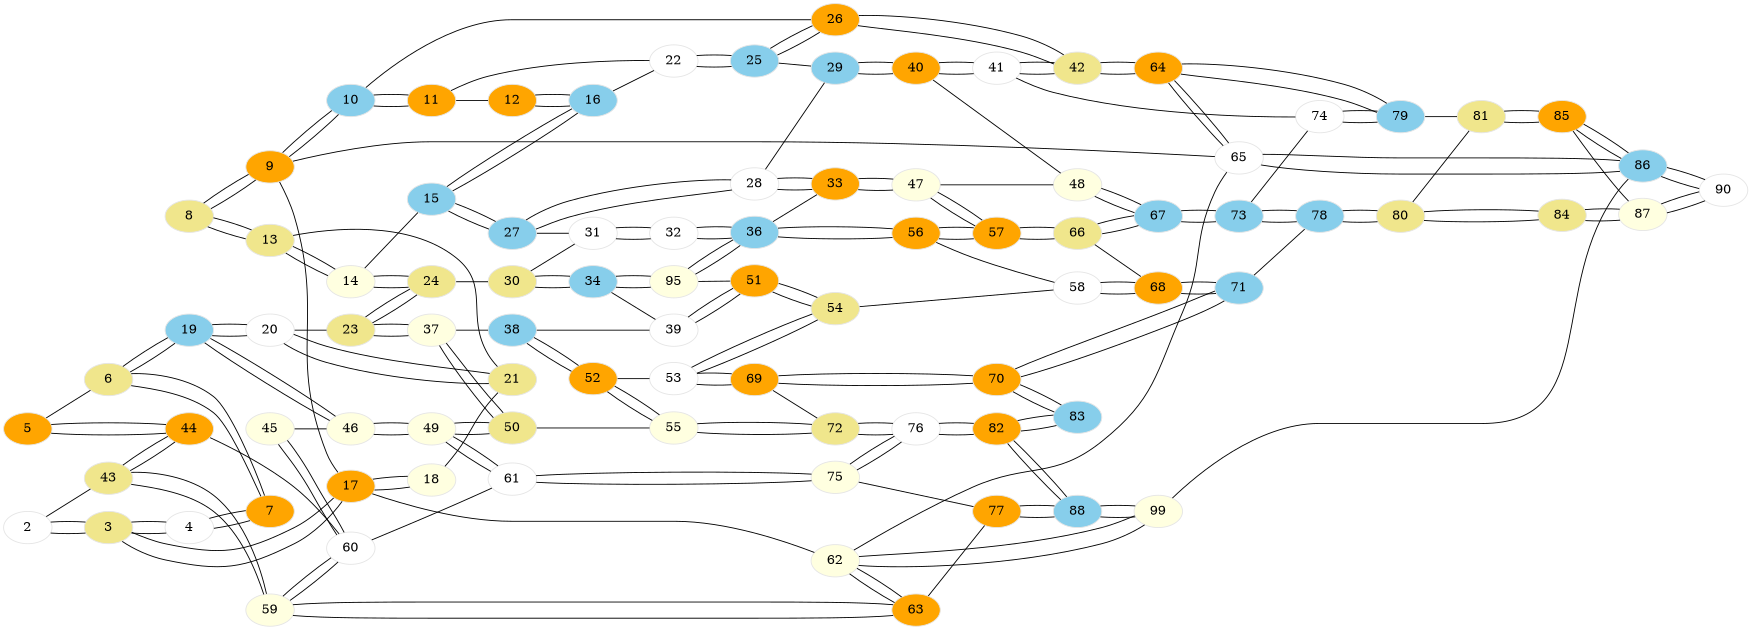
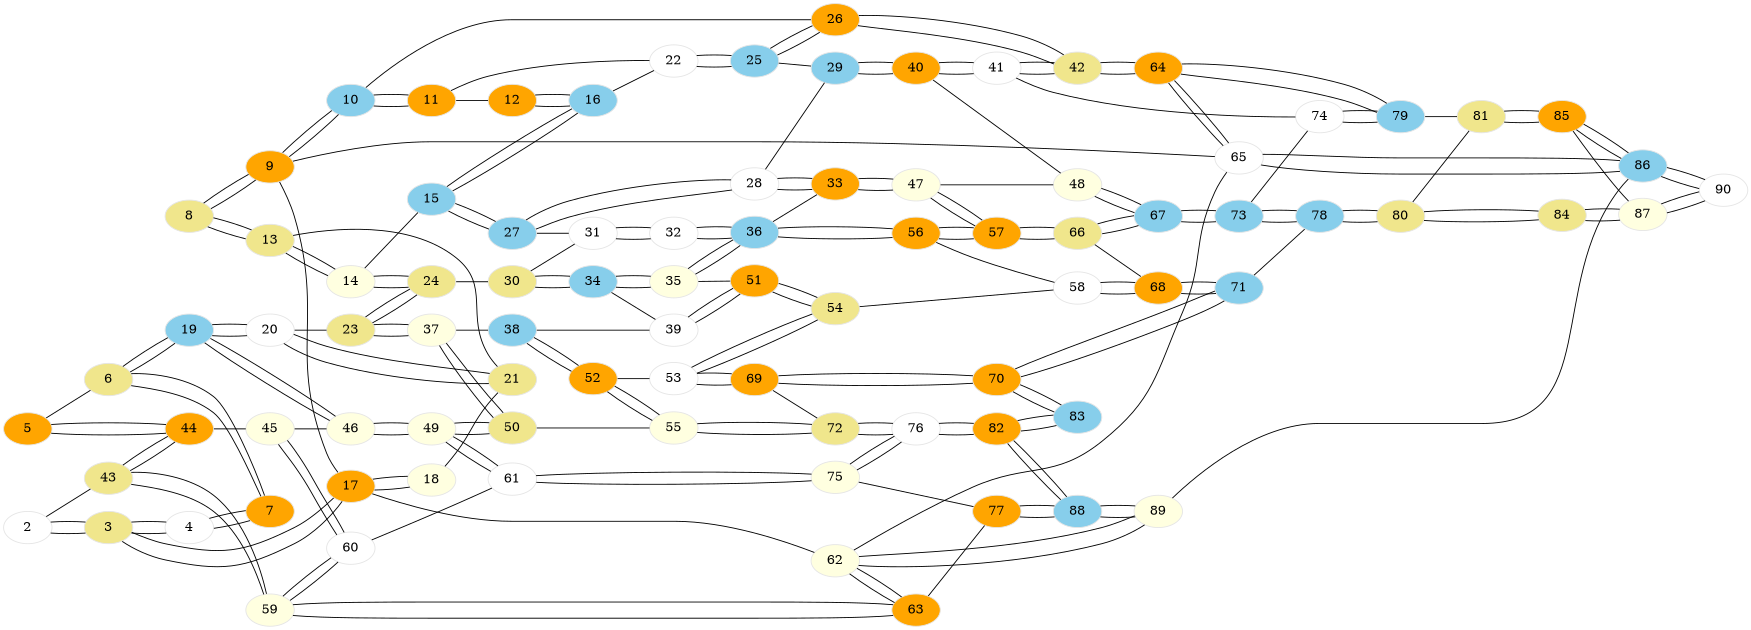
(674, 282) -> (674, 282)
(281, 477) -> (230, 429)
(1158, 511) -> (1158, 511)
